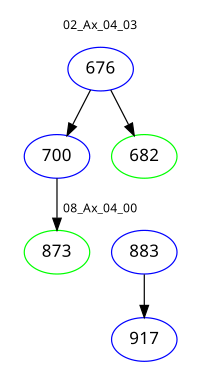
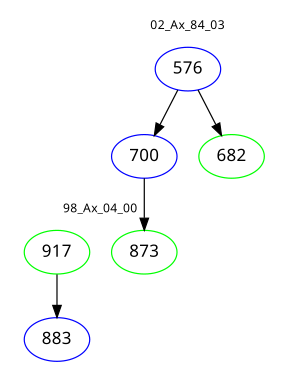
(101, 26) -> (188, 26)
(101, 69) -> (188, 69)
(101, 209) -> (101, 209)
(144, 290) -> (57, 290)
(144, 340) -> (57, 252)
